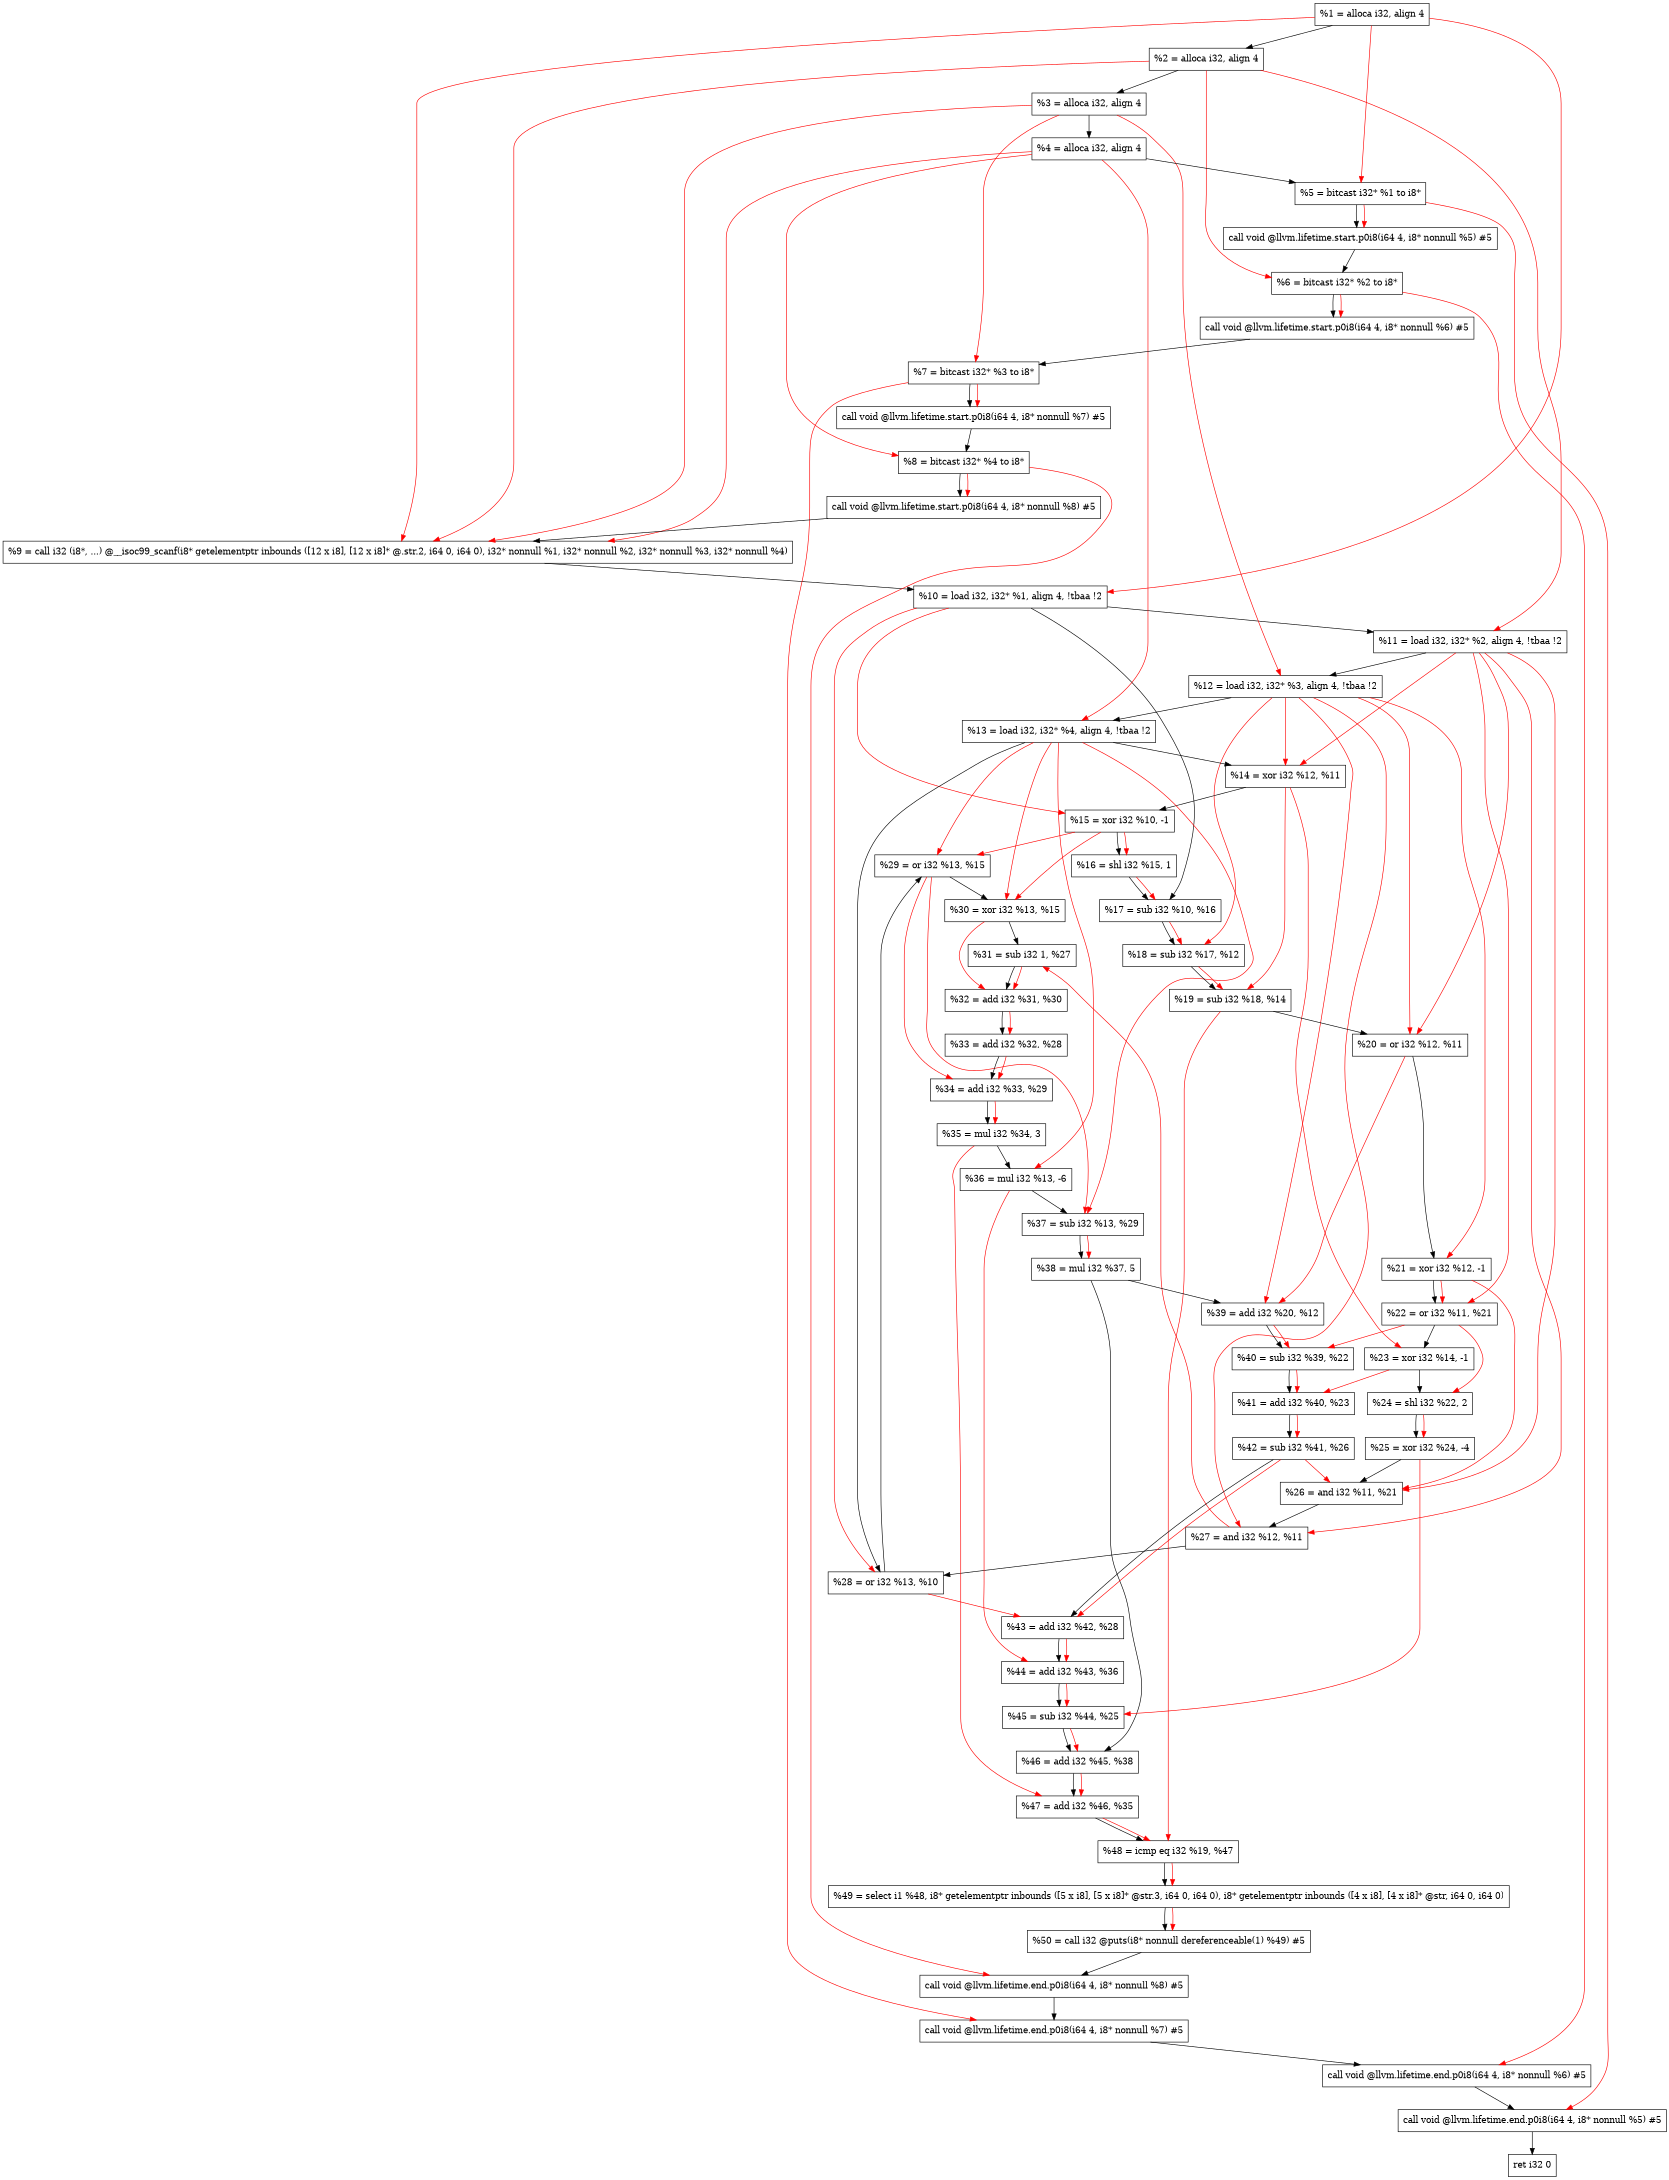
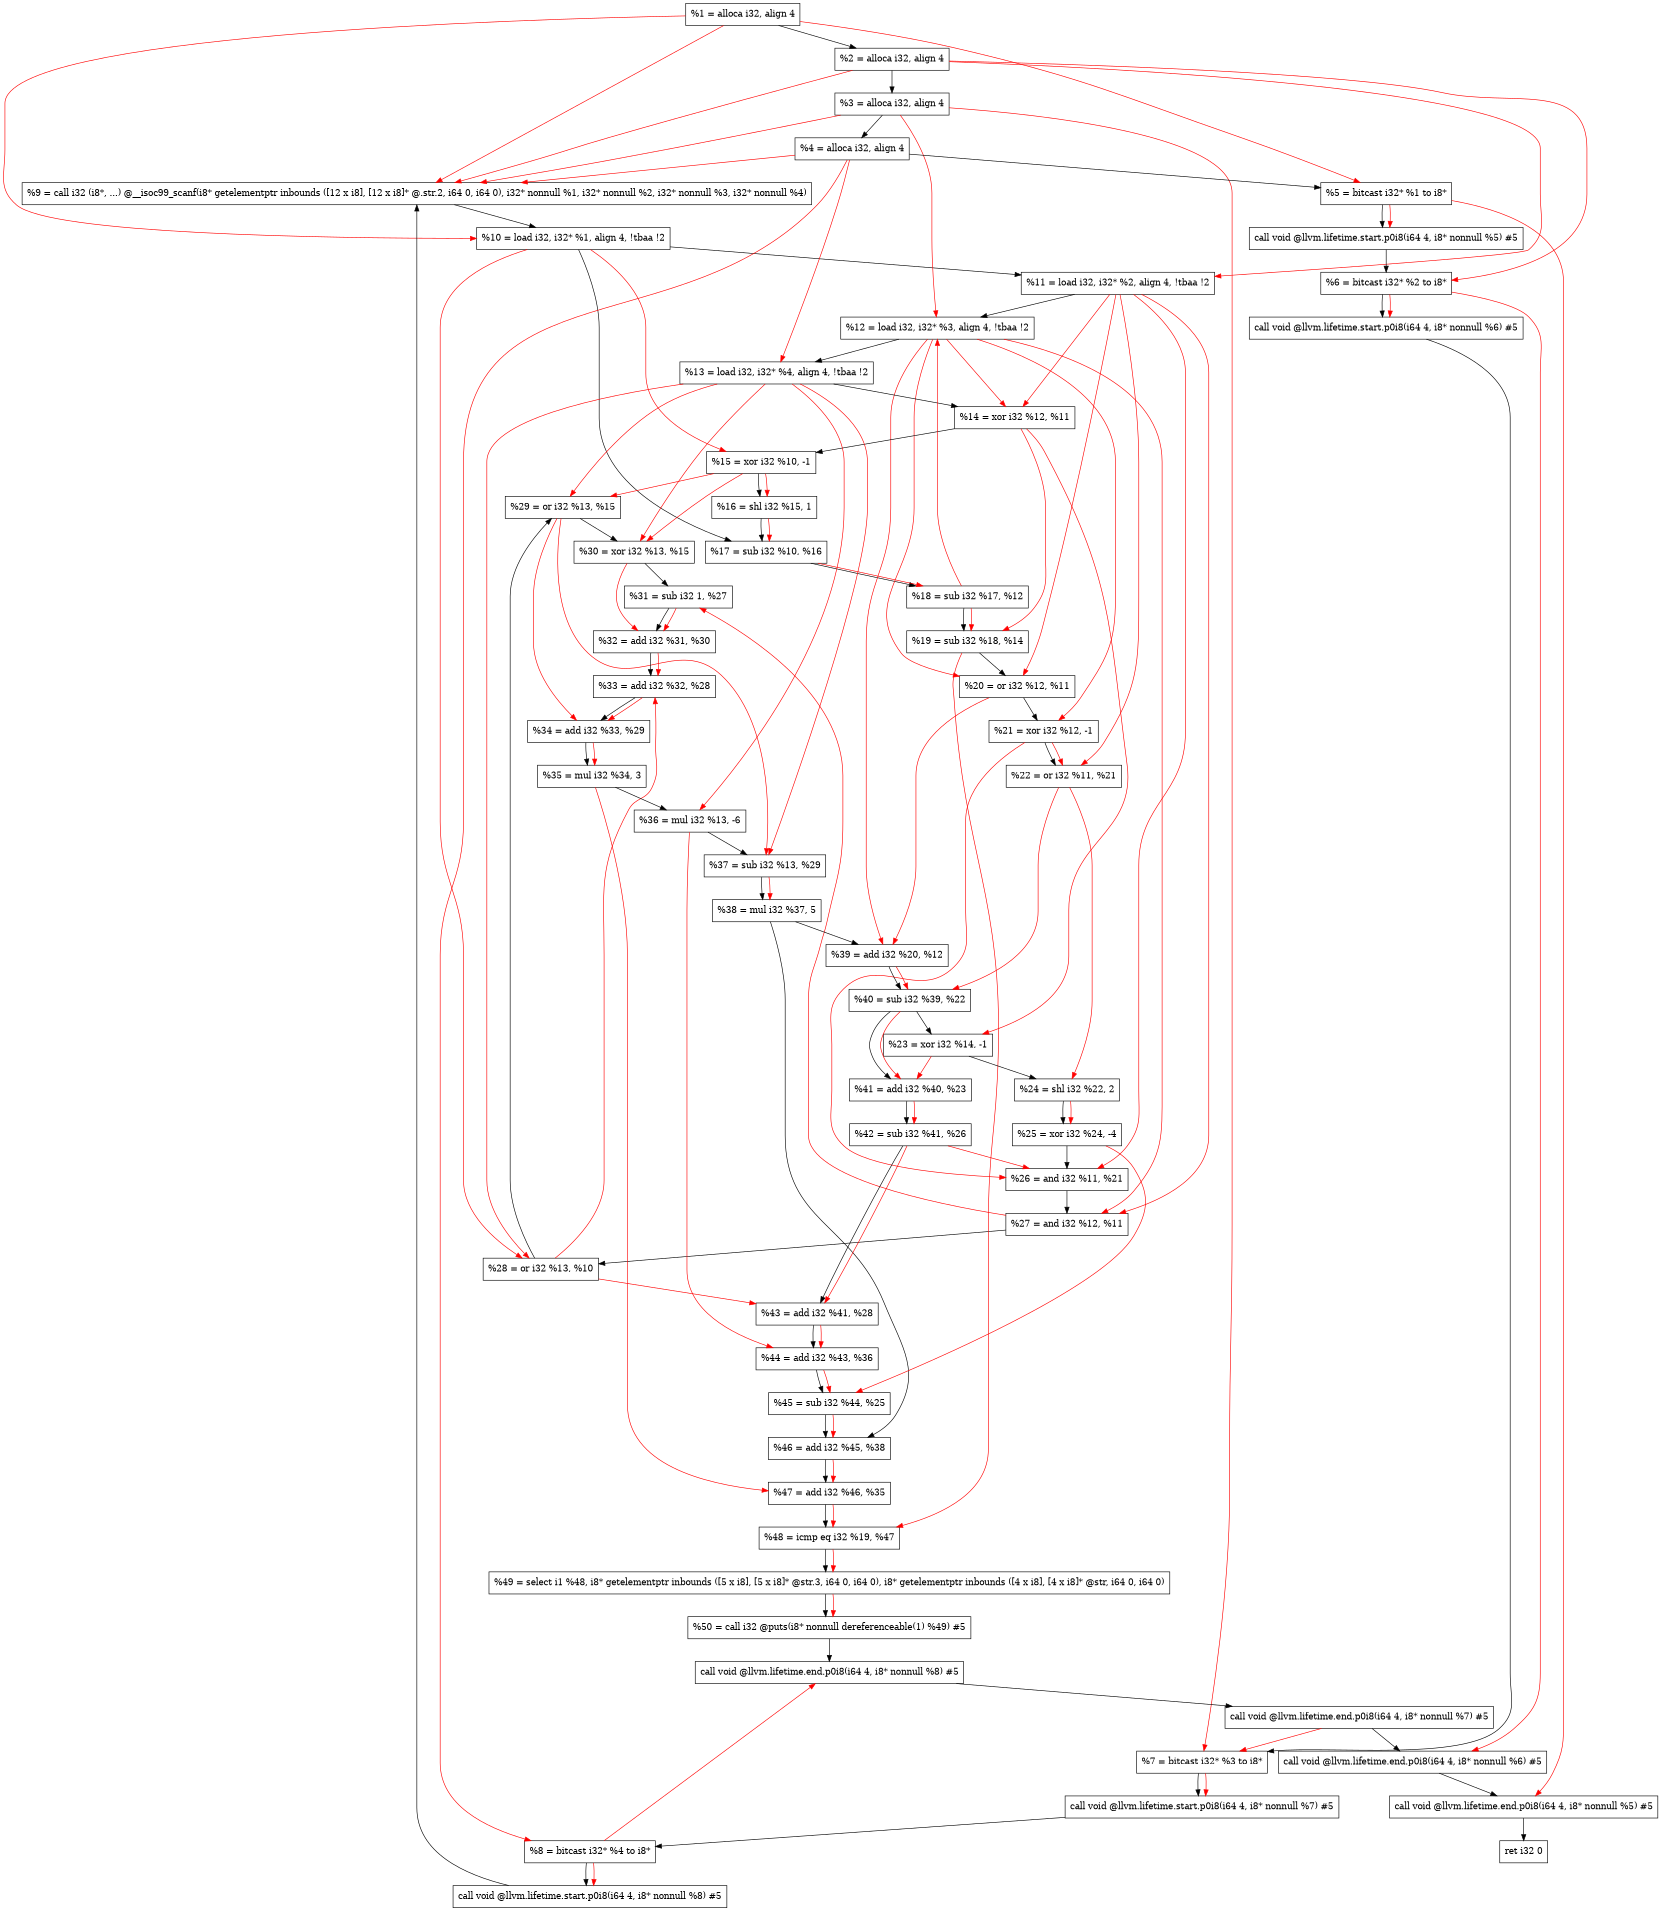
(1217, 815) -> (937, 468)
none -> (604, 982)
(858, 1113) -> (487, 753)
(788, 1232) -> (1284, 1739)
(1431, 1334) -> (922, 1020)
(1063, 1628) -> (817, 1314)
